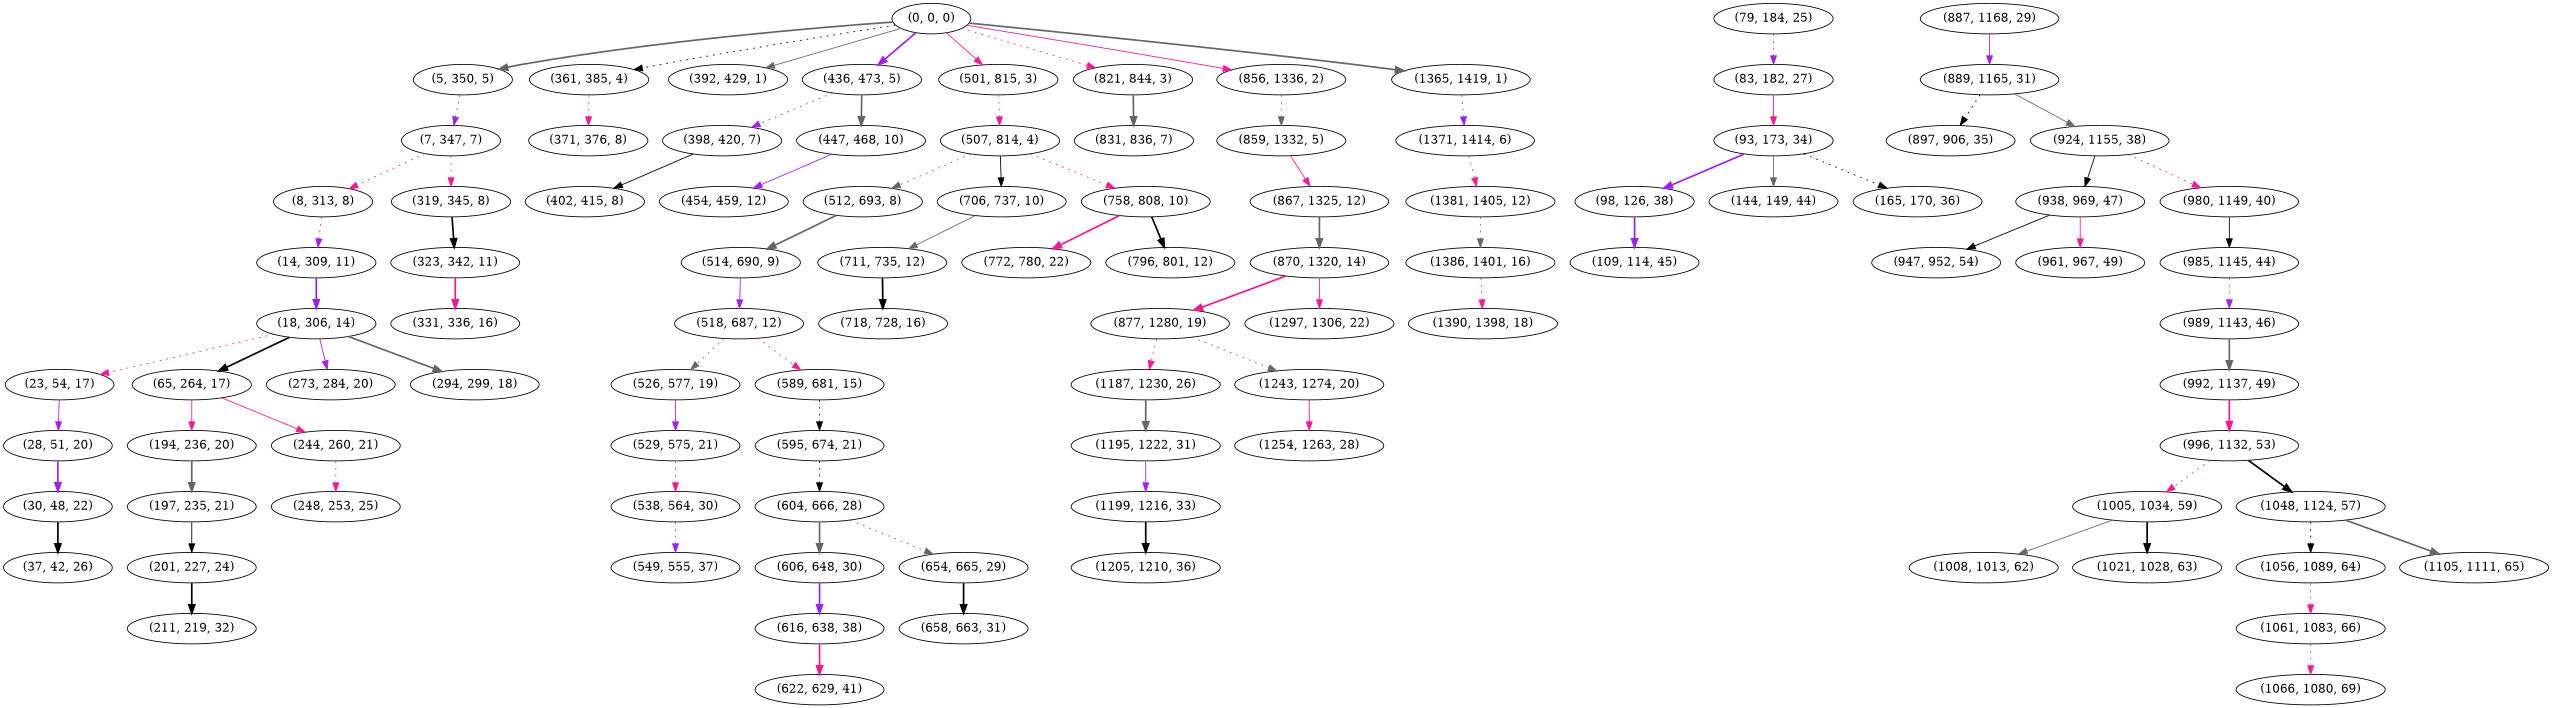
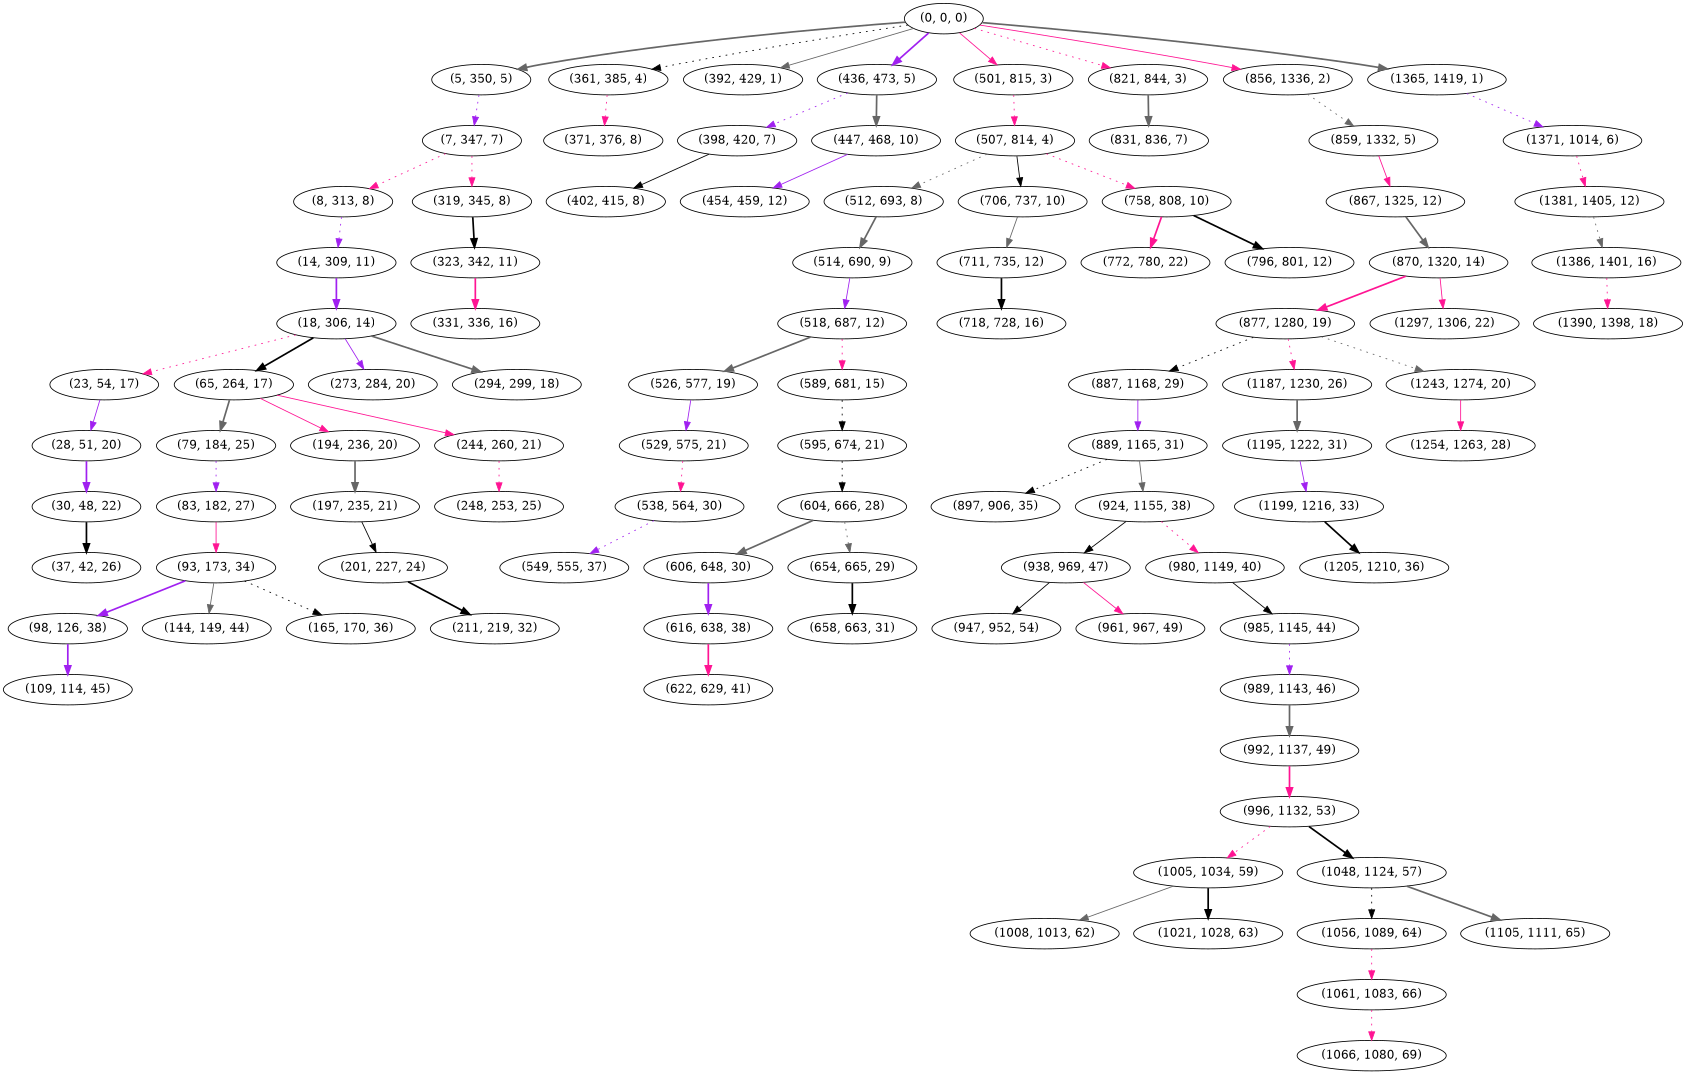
(1465, 141) -> (1572, 141)
(710, 351) -> (772, 353)
none -> (1215, 353)
none -> (226, 411)
